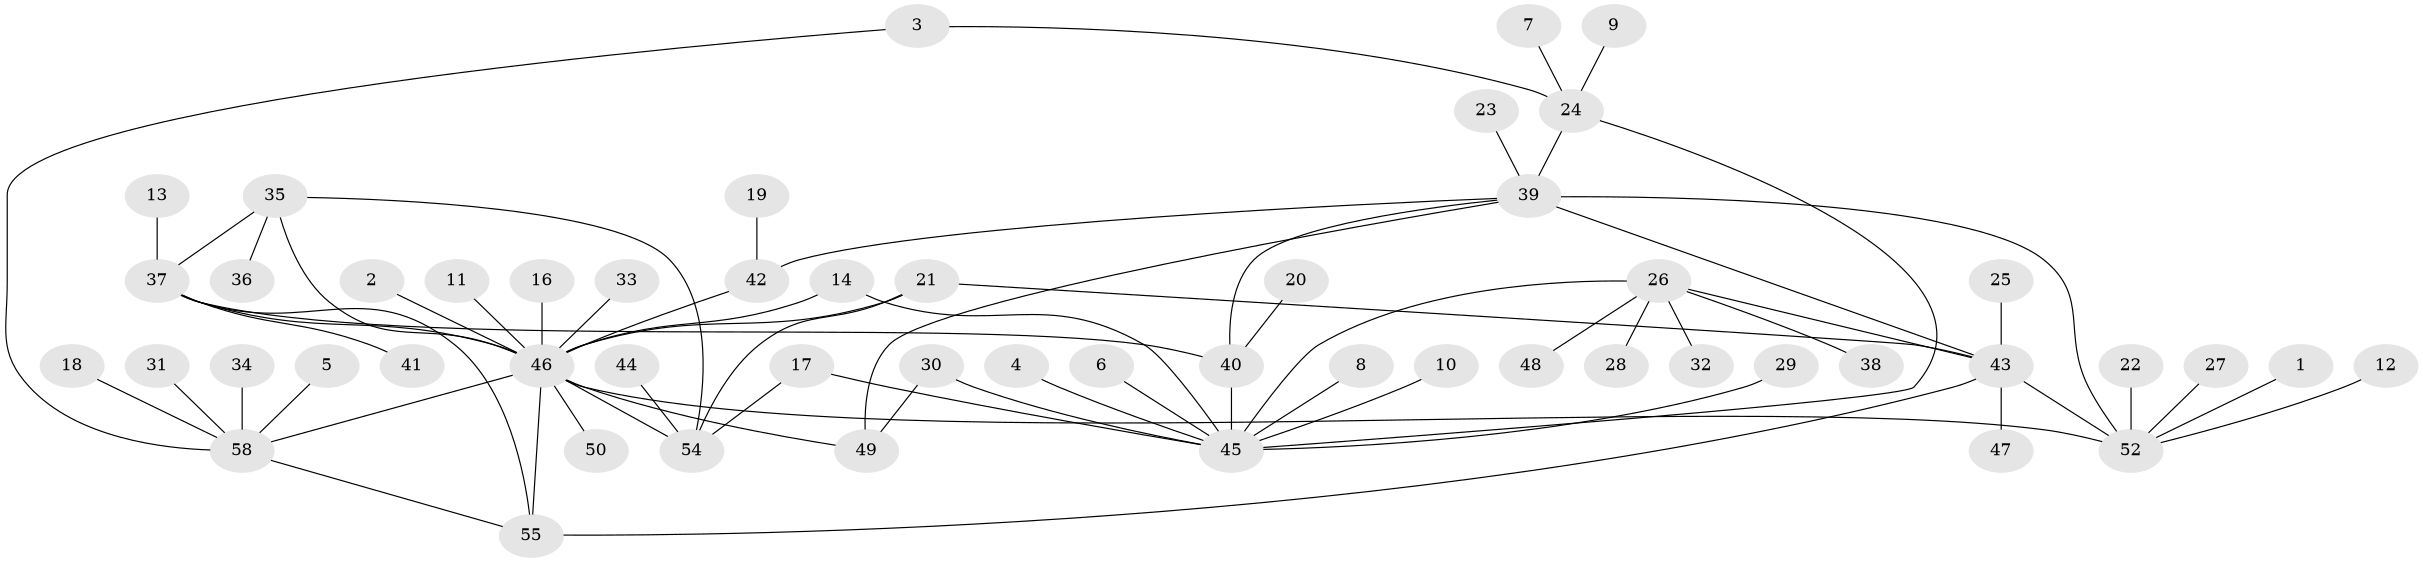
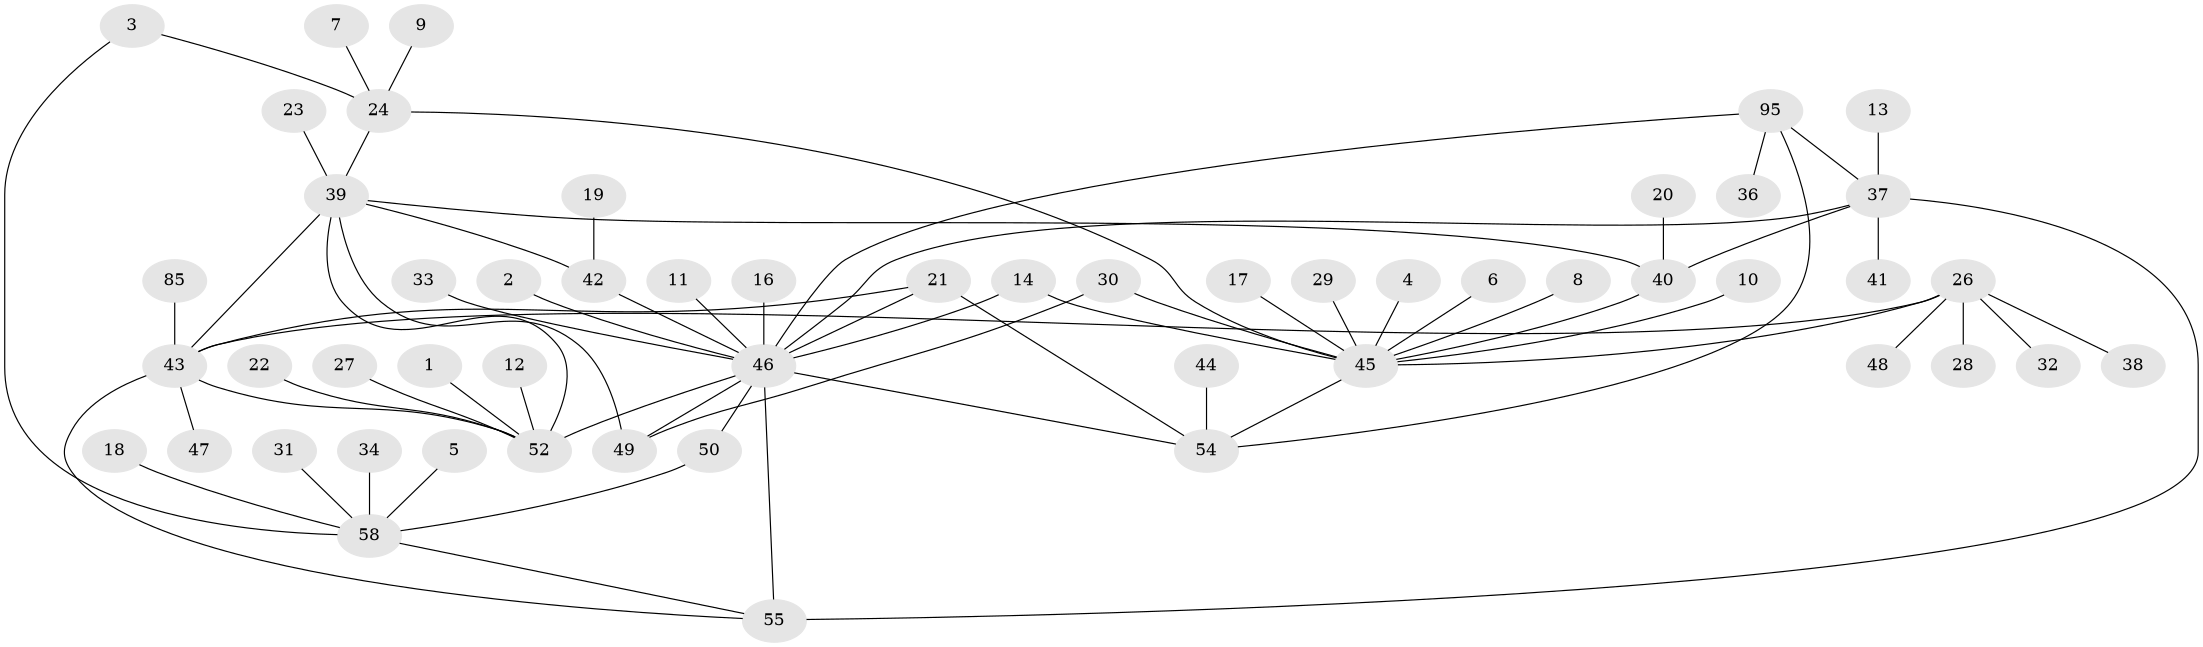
(275, 196) -> (1771, 111)
(2001, 281) -> (175, 281)
(754, 403) -> (1286, 409)
(392, 409) -> (545, 505)
